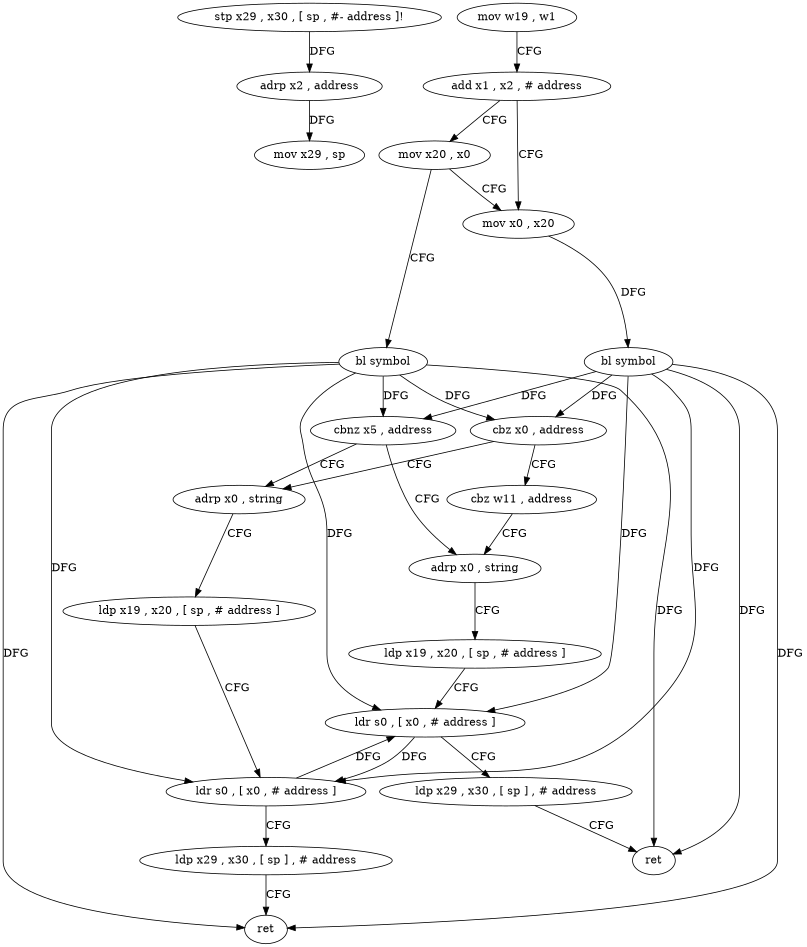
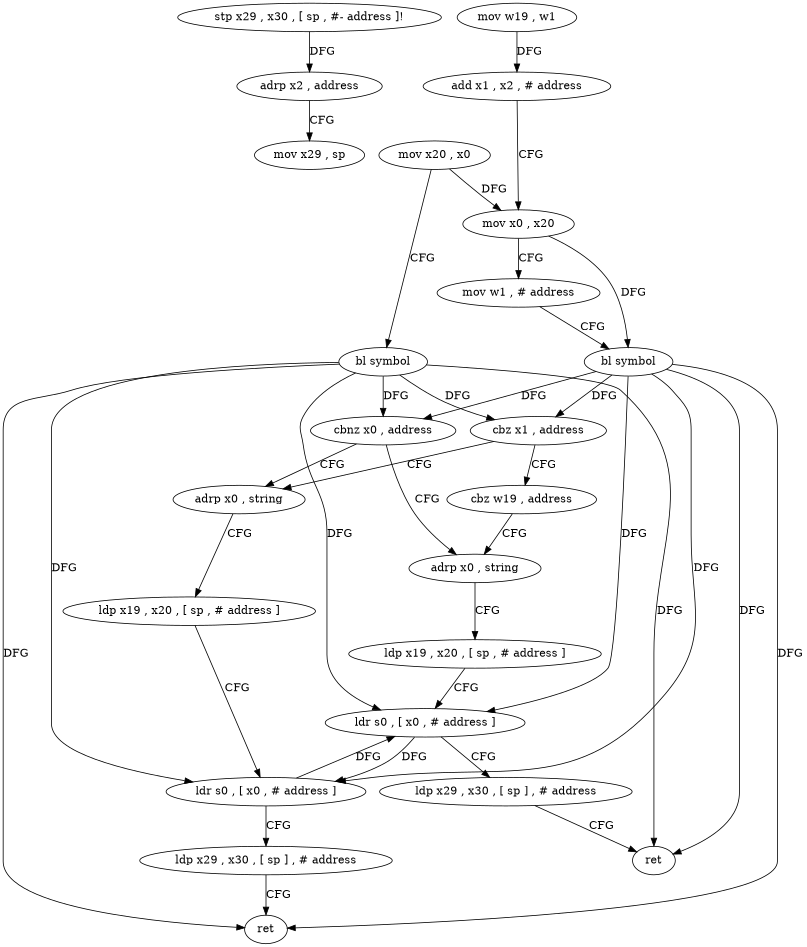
(530, 52) -> (530, 52)
(478, 118) -> none
(322, 121) -> (322, 121)
(494, 190) -> (494, 190)
none -> (519, 293)
(383, 431) -> (383, 431)
(538, 431) -> (538, 431)
(522, 500) -> (522, 500)
